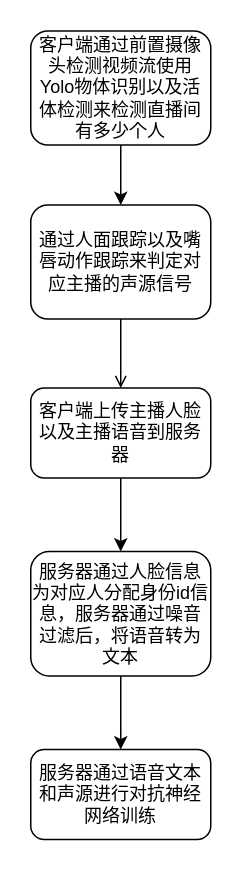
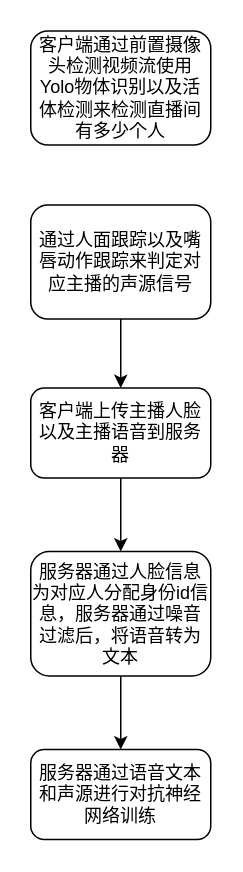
(121, 170) -> none
(121, 378) -> (121, 376)
